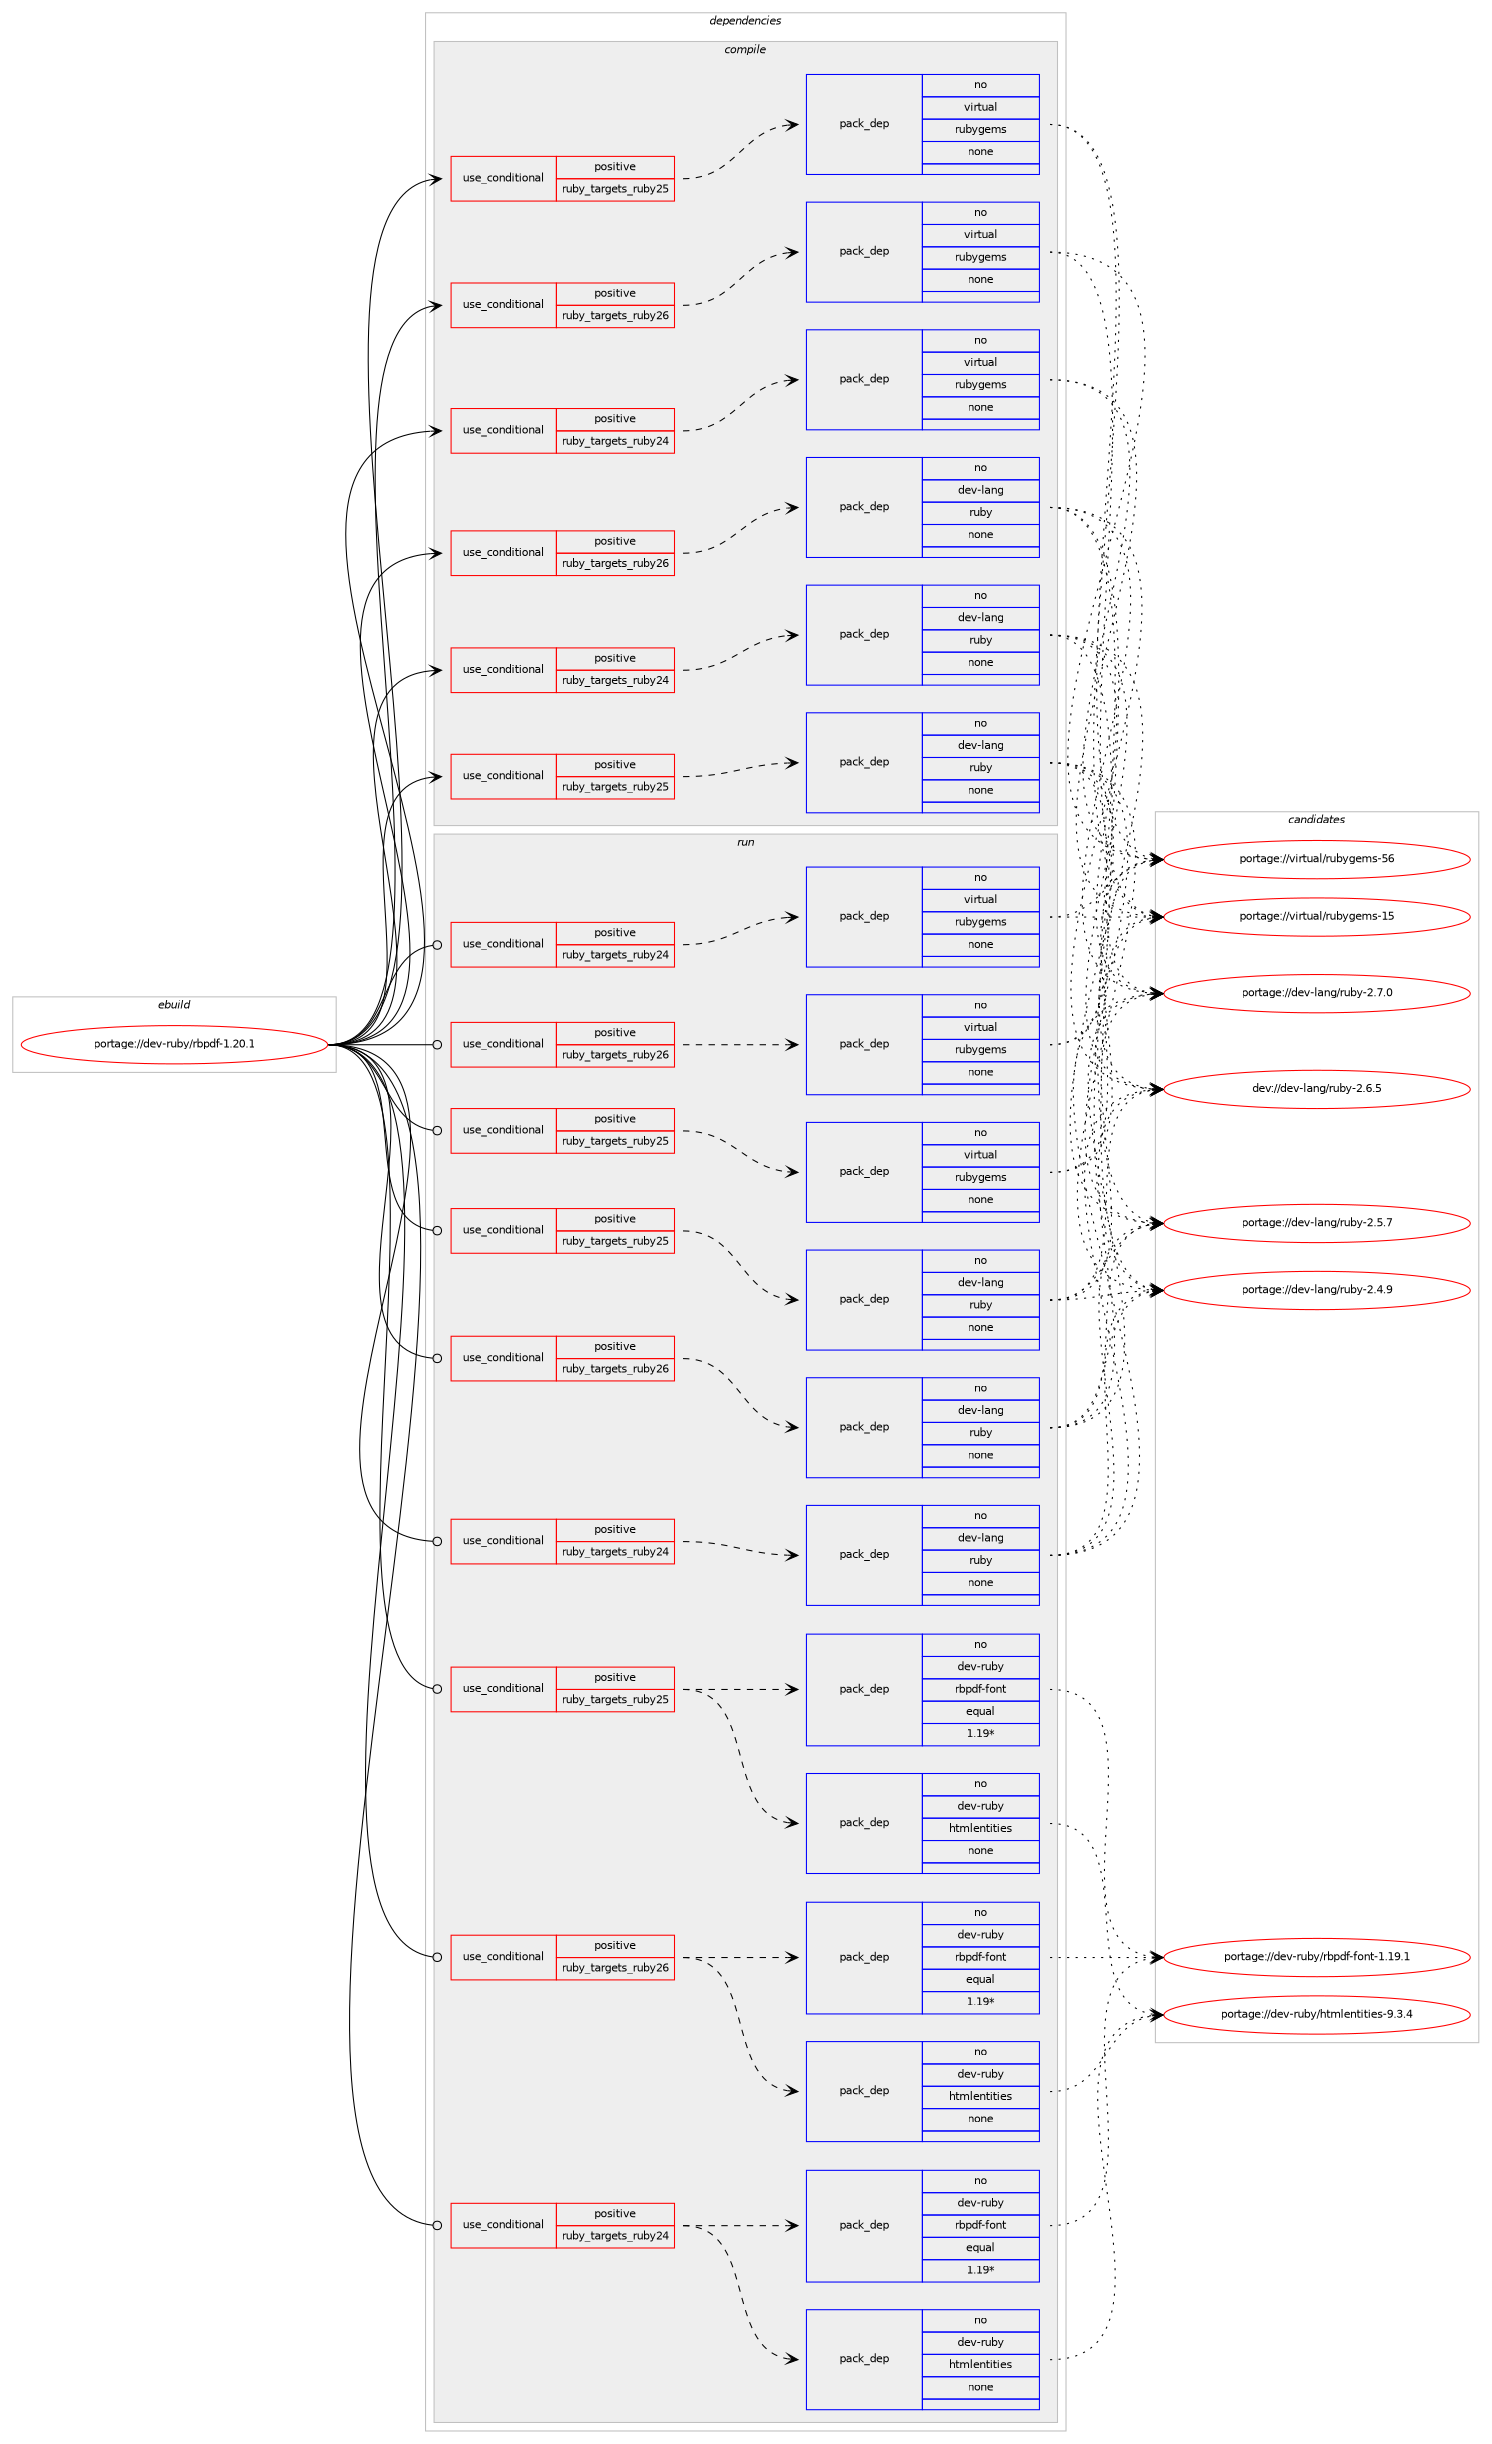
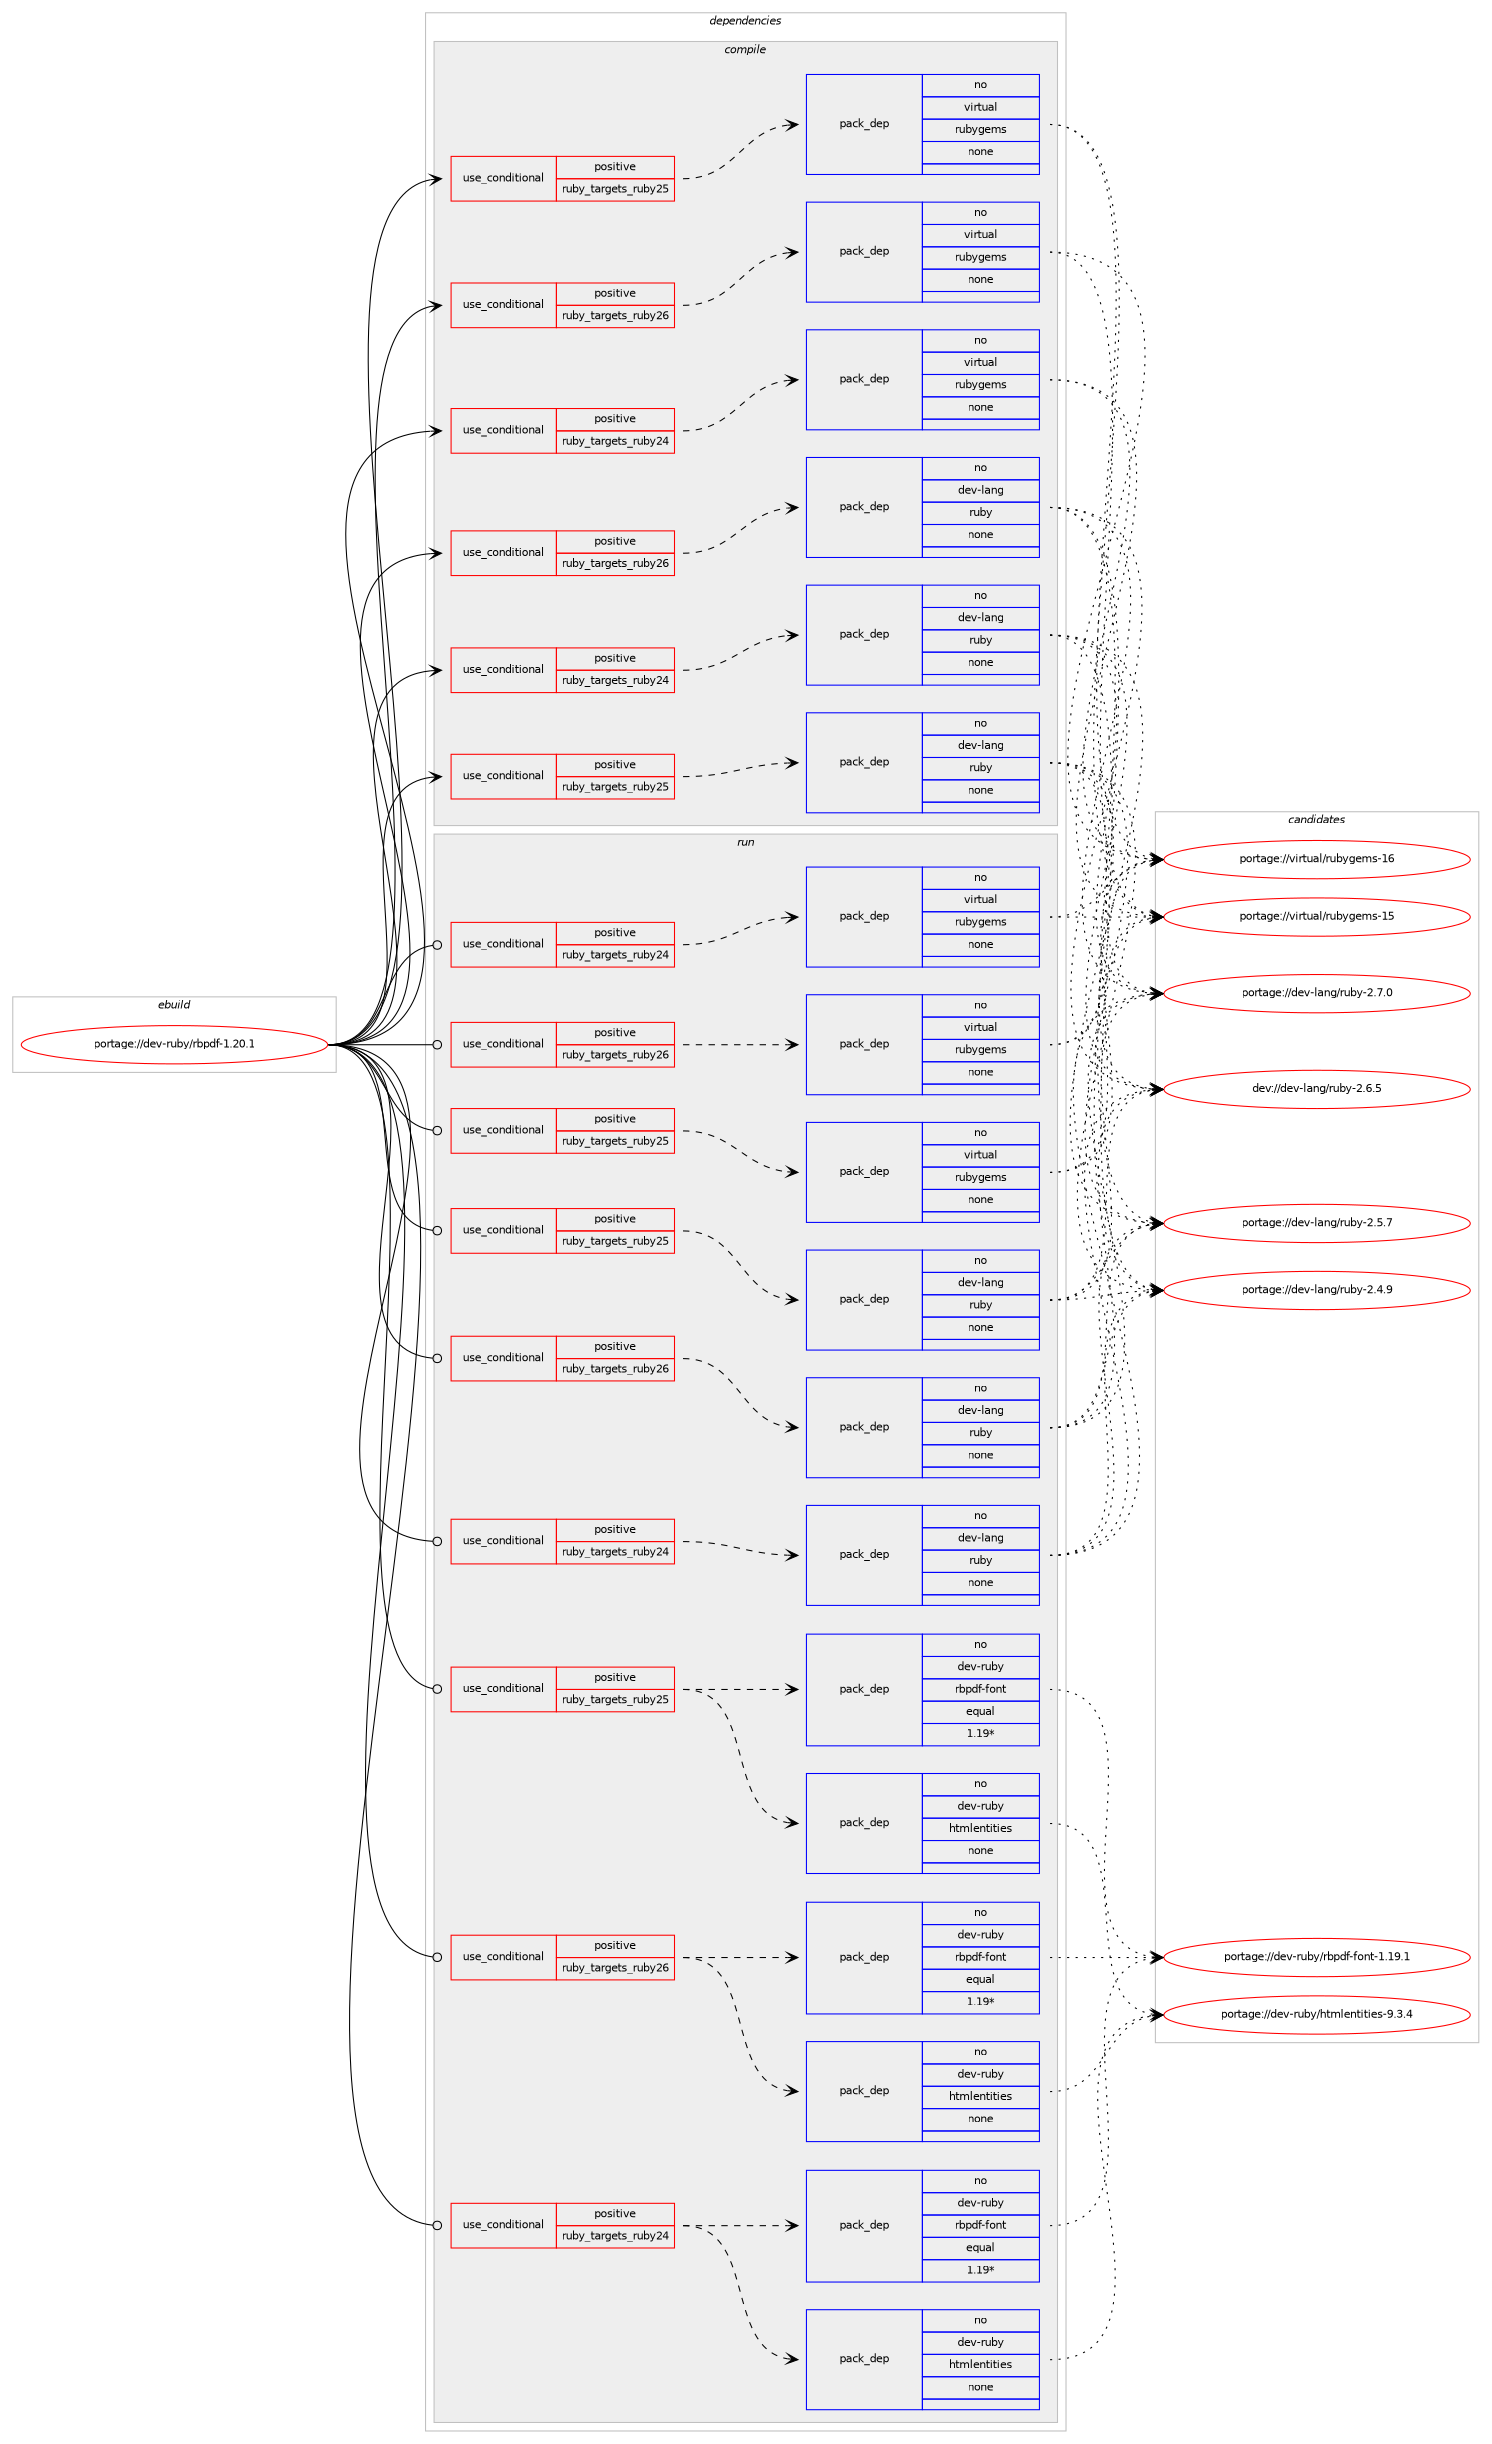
(1317, 860) -> (1317, 860)
